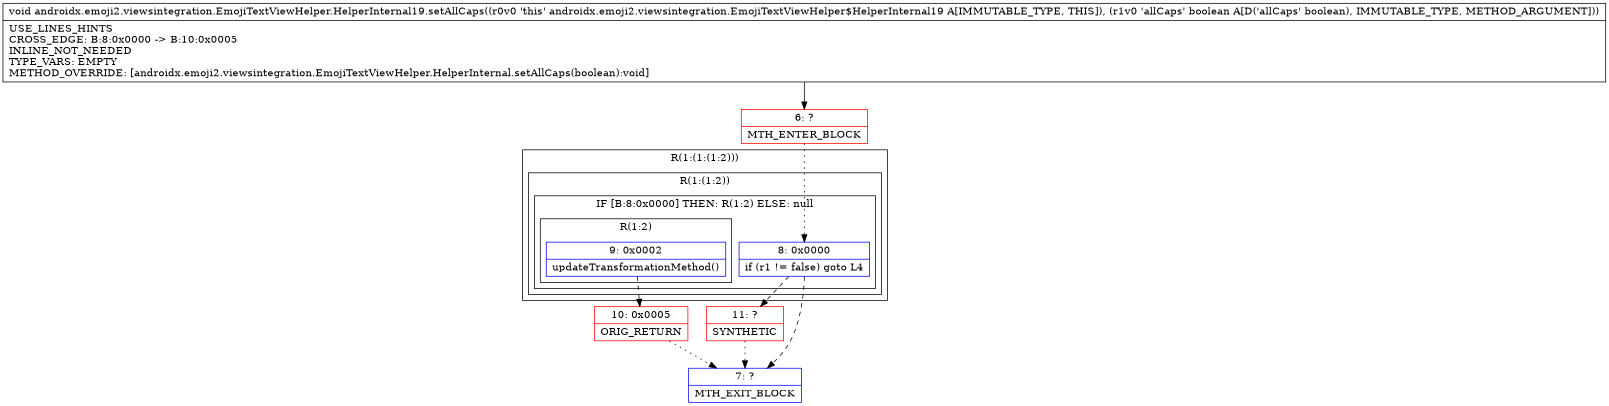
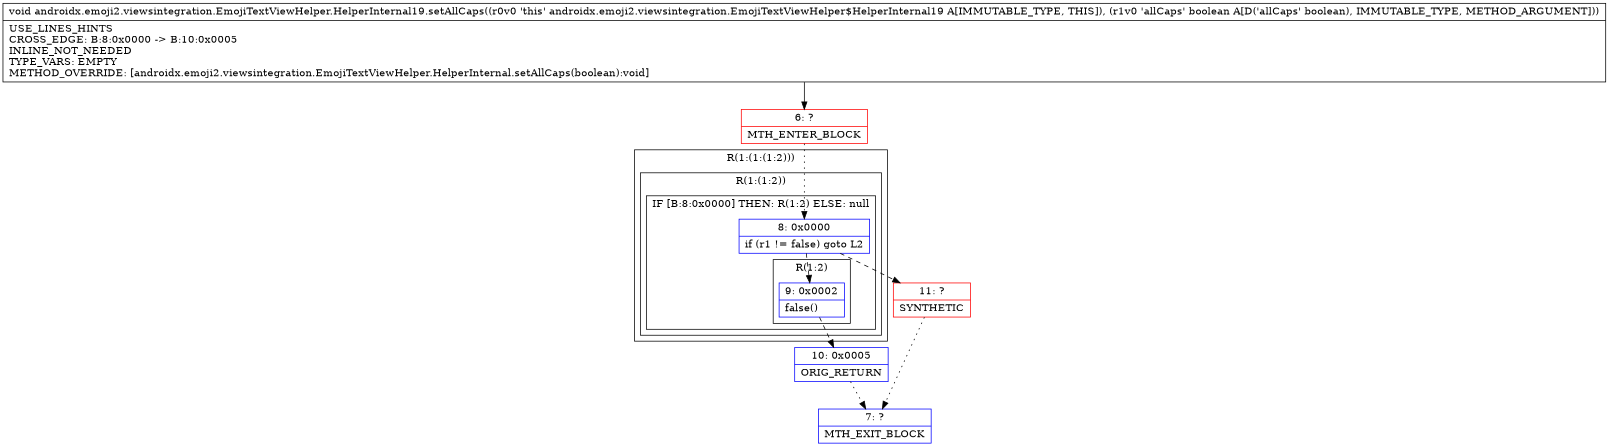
(636, 267) -> (802, 308)
(804, 267) -> (804, 244)
(797, 323) -> (808, 264)
(641, 324) -> (841, 365)
